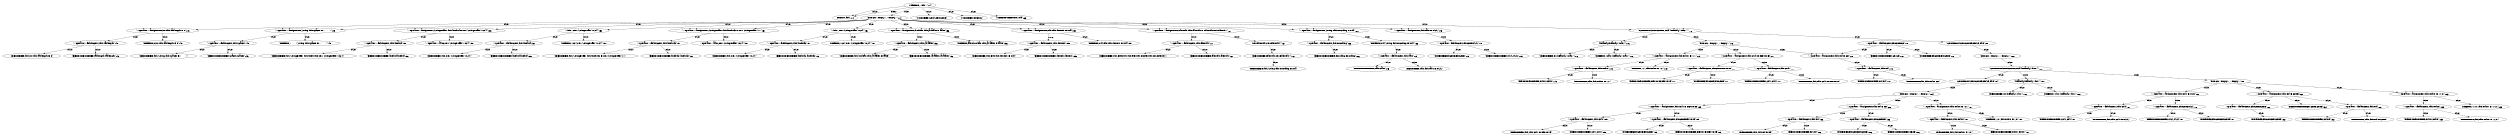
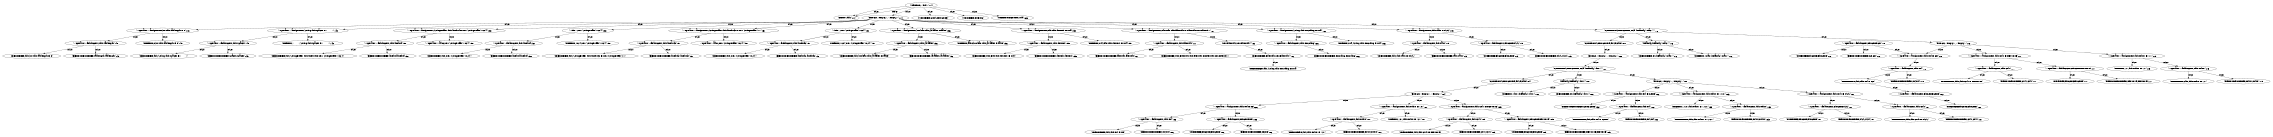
(1051, 37) -> (1051, 37)
(1396, 49) -> (1429, 36)
(2264, 100) -> (1888, 88)
